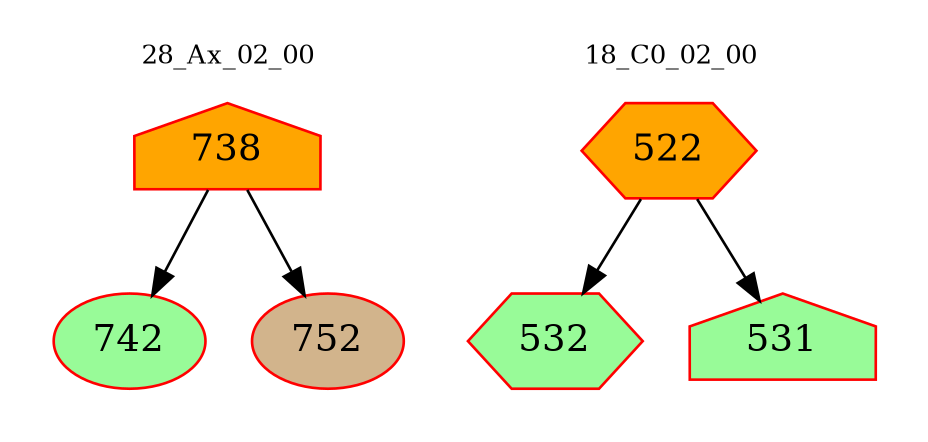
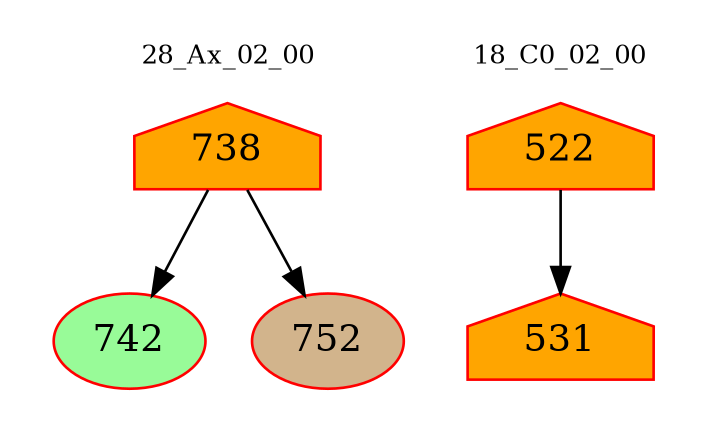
(669, 151) -> (561, 151)
(555, 341) -> none
(783, 341) -> (561, 341)
